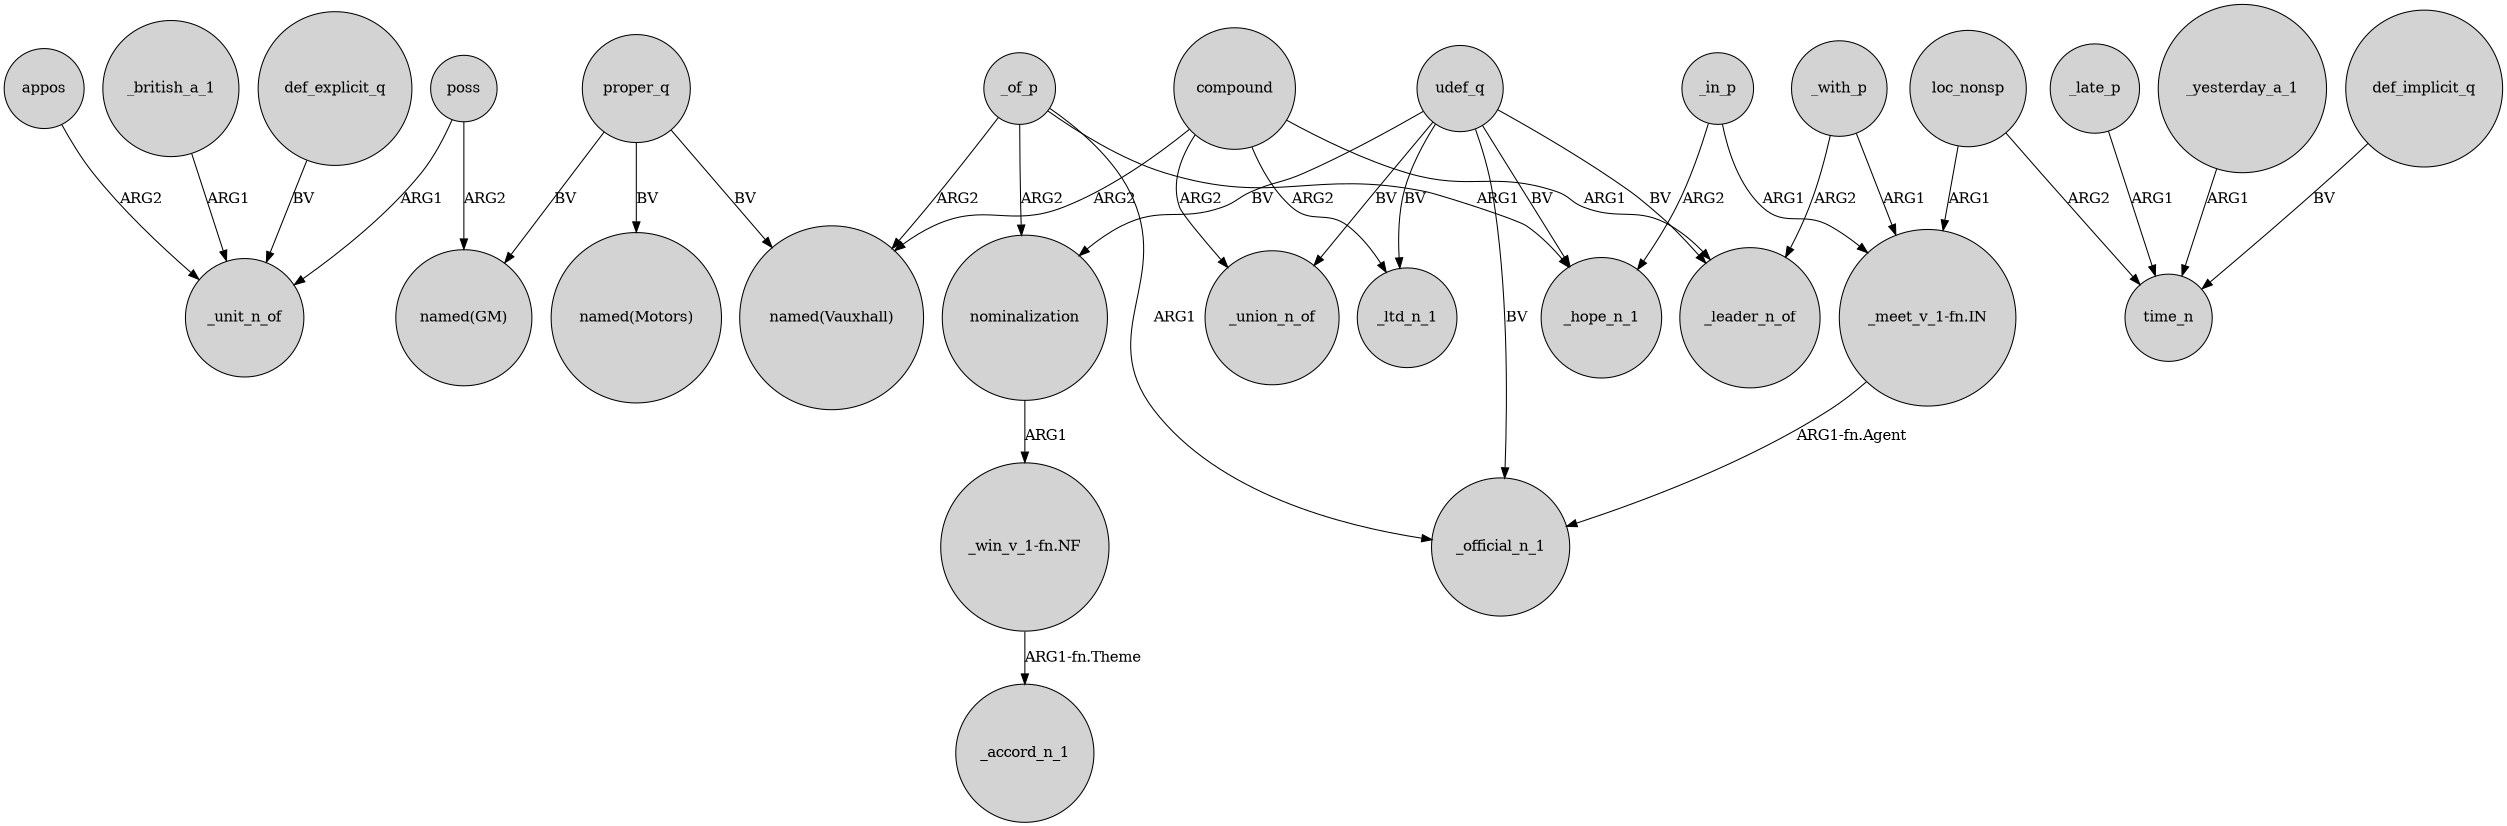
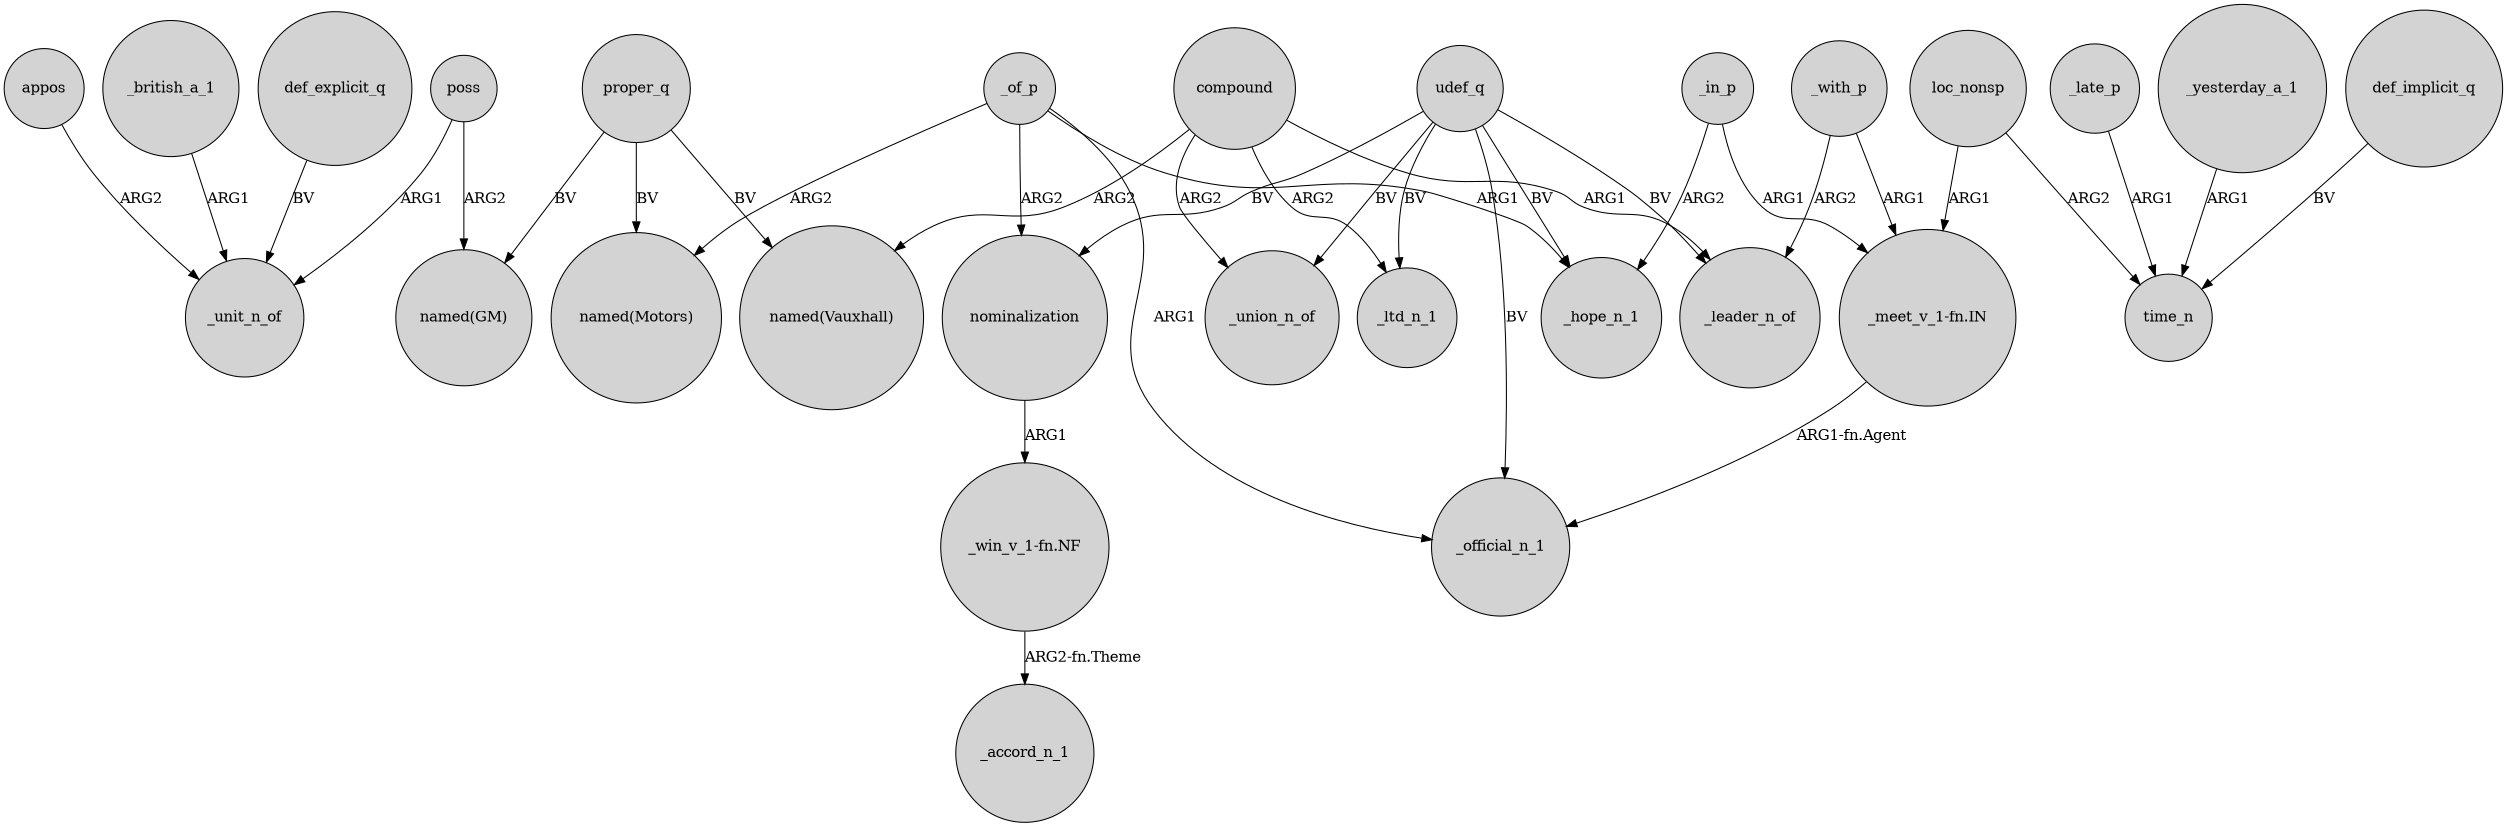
(950, 180) -> (841, 169)
(1083, 658) -> (1083, 658)
